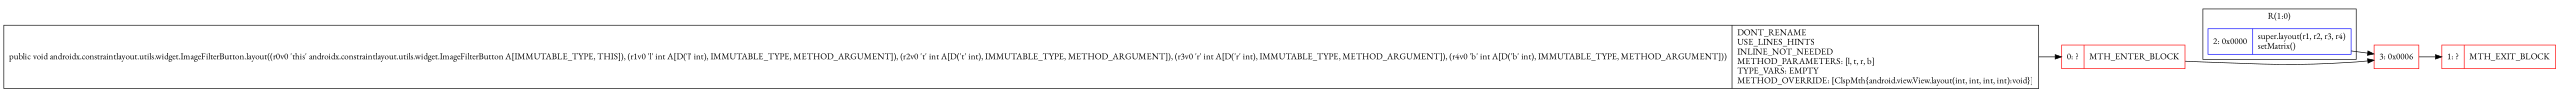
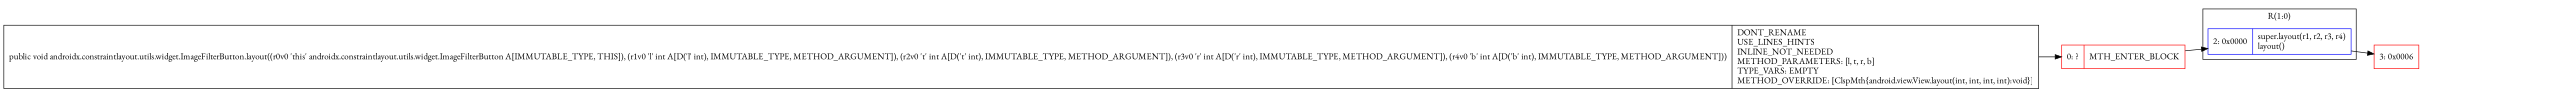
(2277, 46) -> (2272, 46)
(2499, 57) -> none
(2276, 64) -> (2193, 50)
